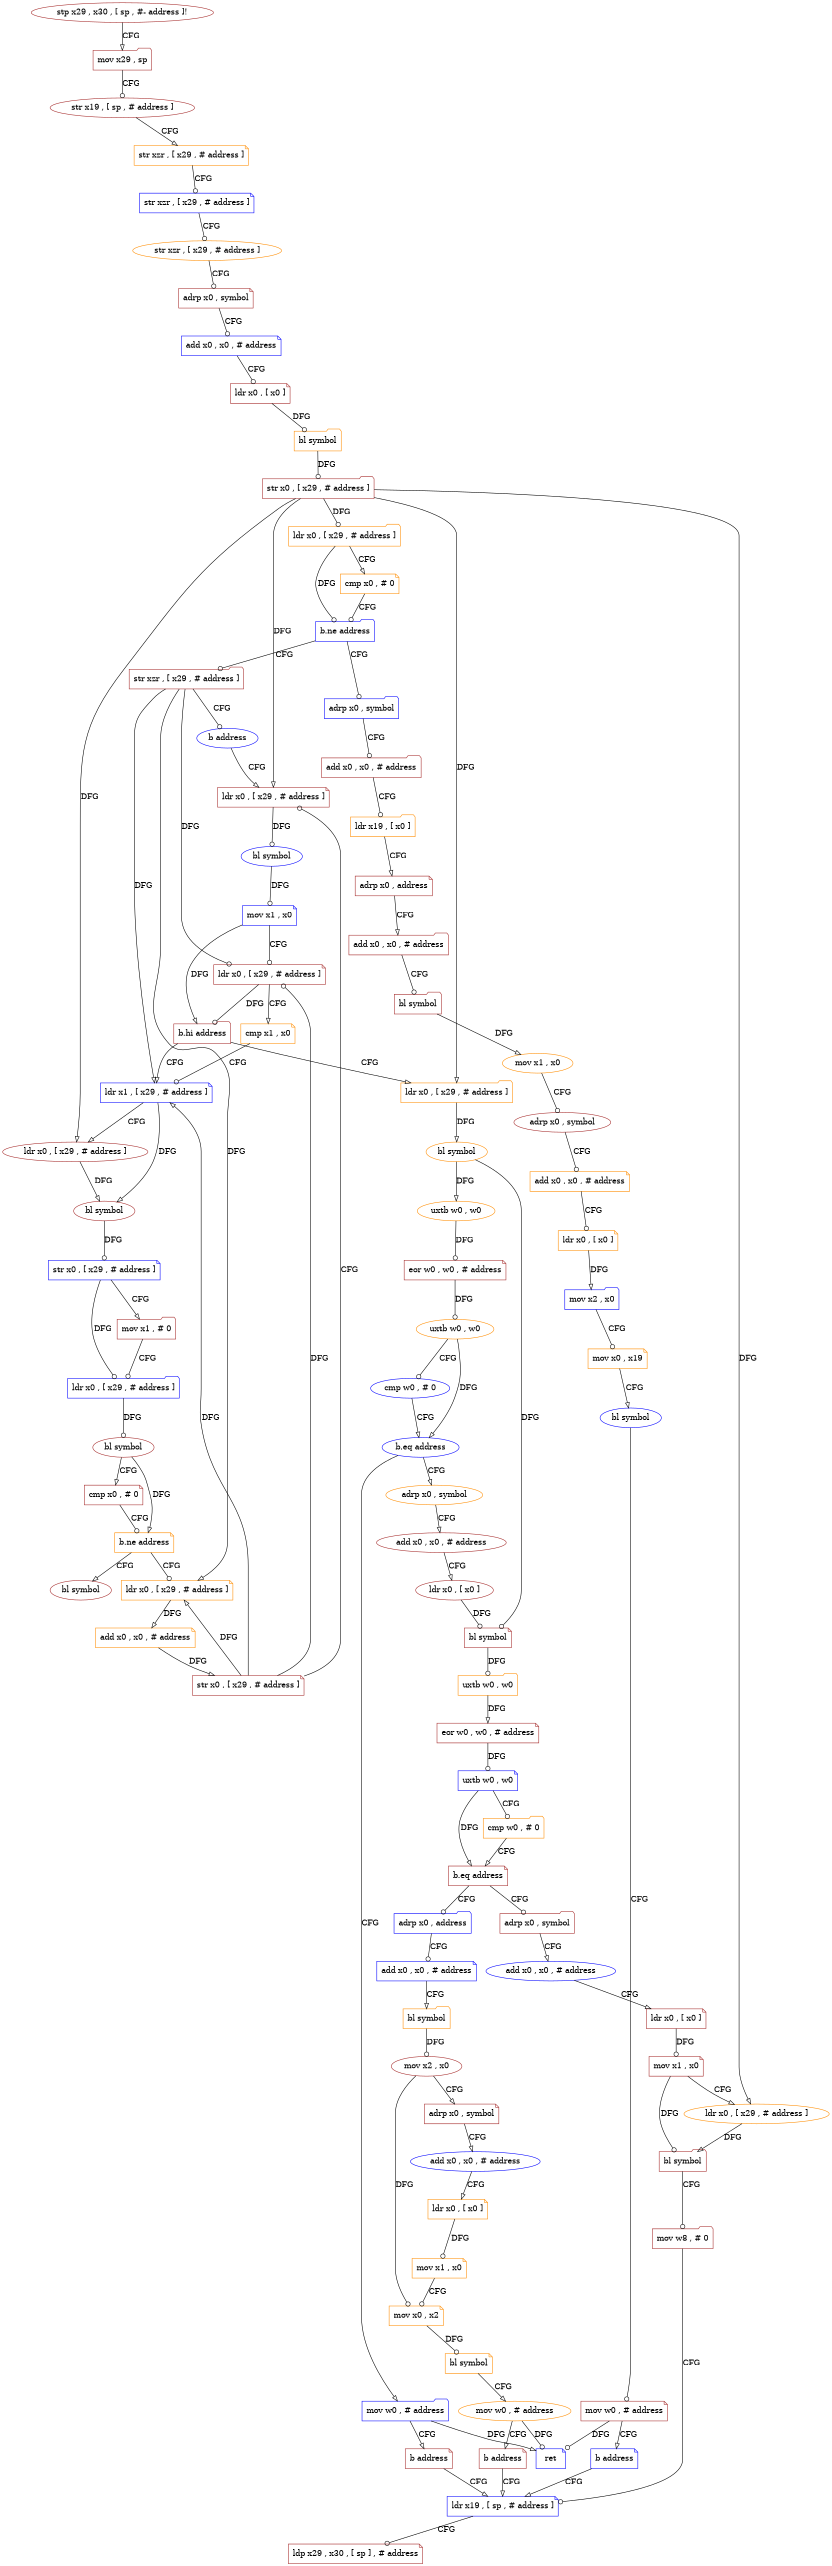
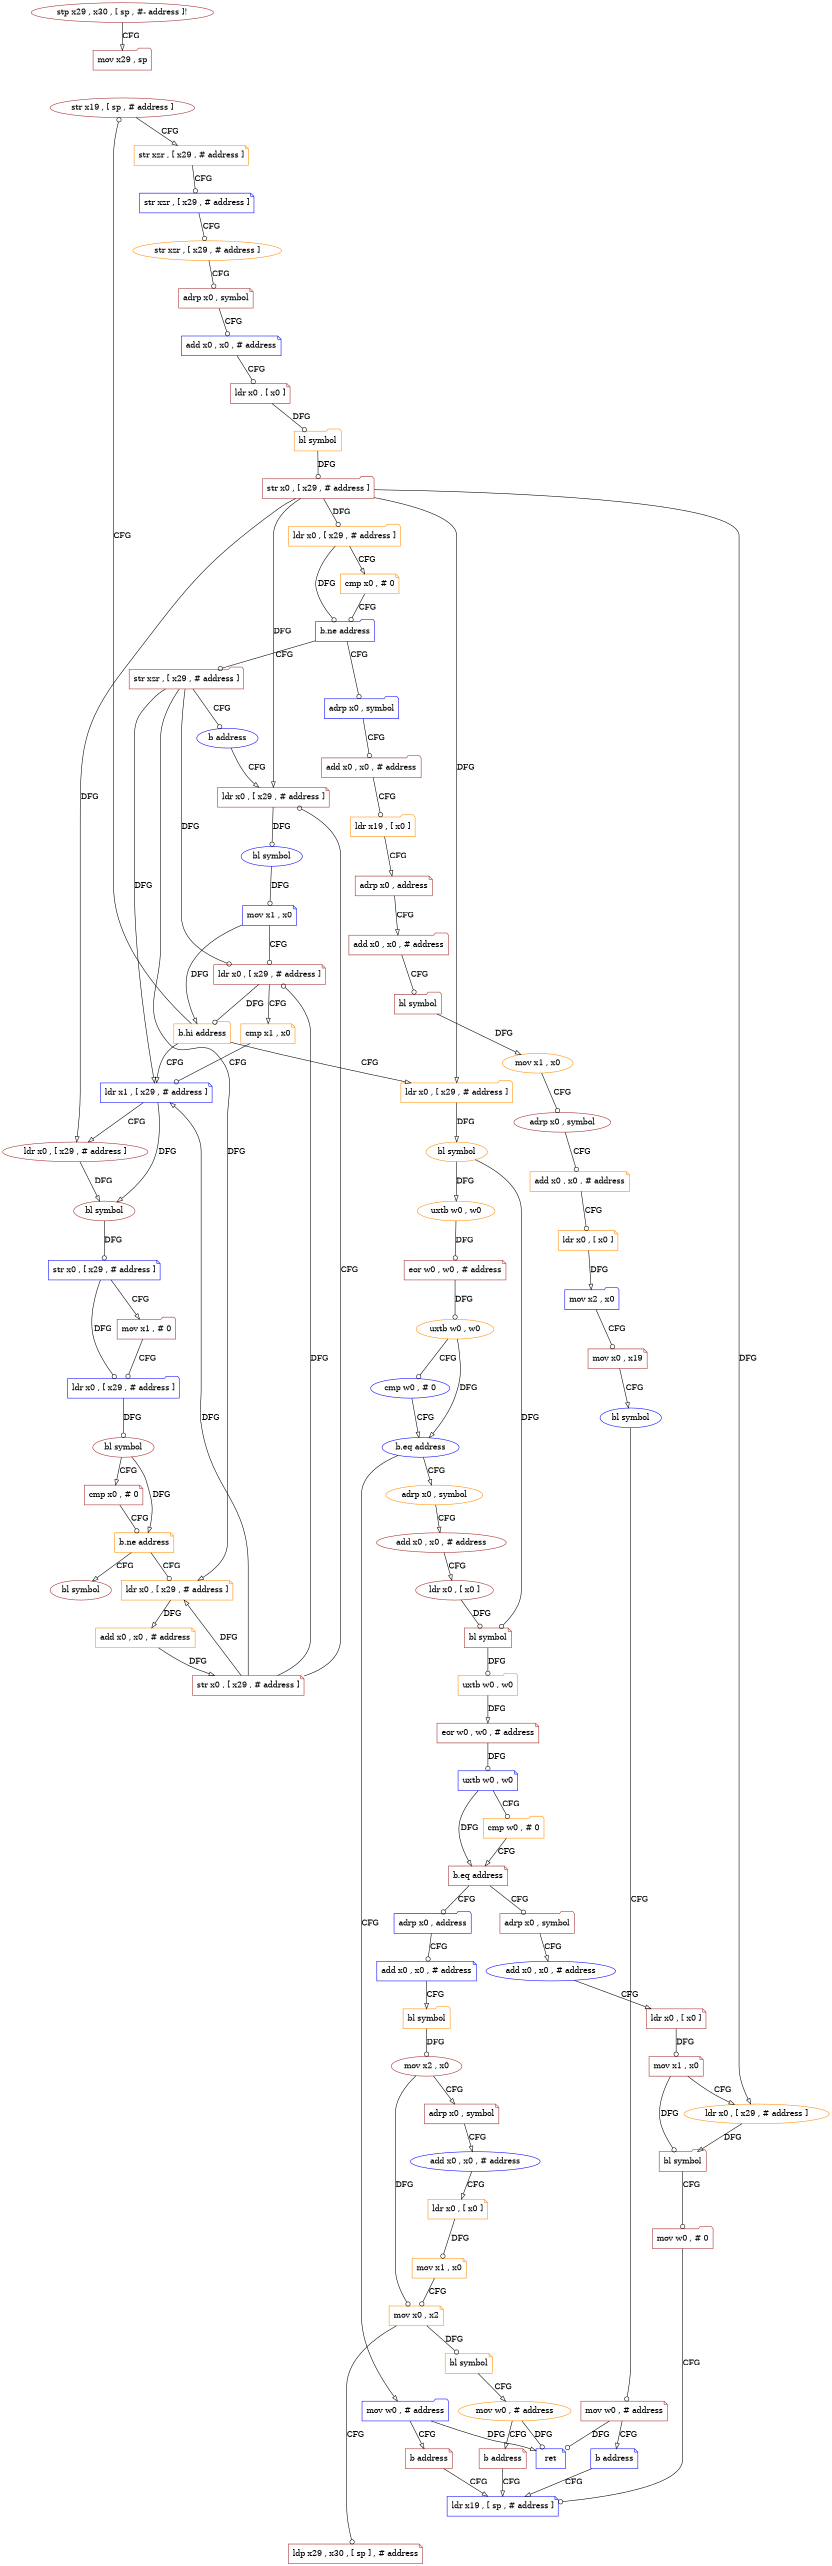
(122, 82) -> (114, 585)
(202, 1034) -> (202, 1034)
(618, 1359) -> (618, 1359)
(683, 2239) -> (683, 2239)
(431, 2529) -> (347, 2422)
